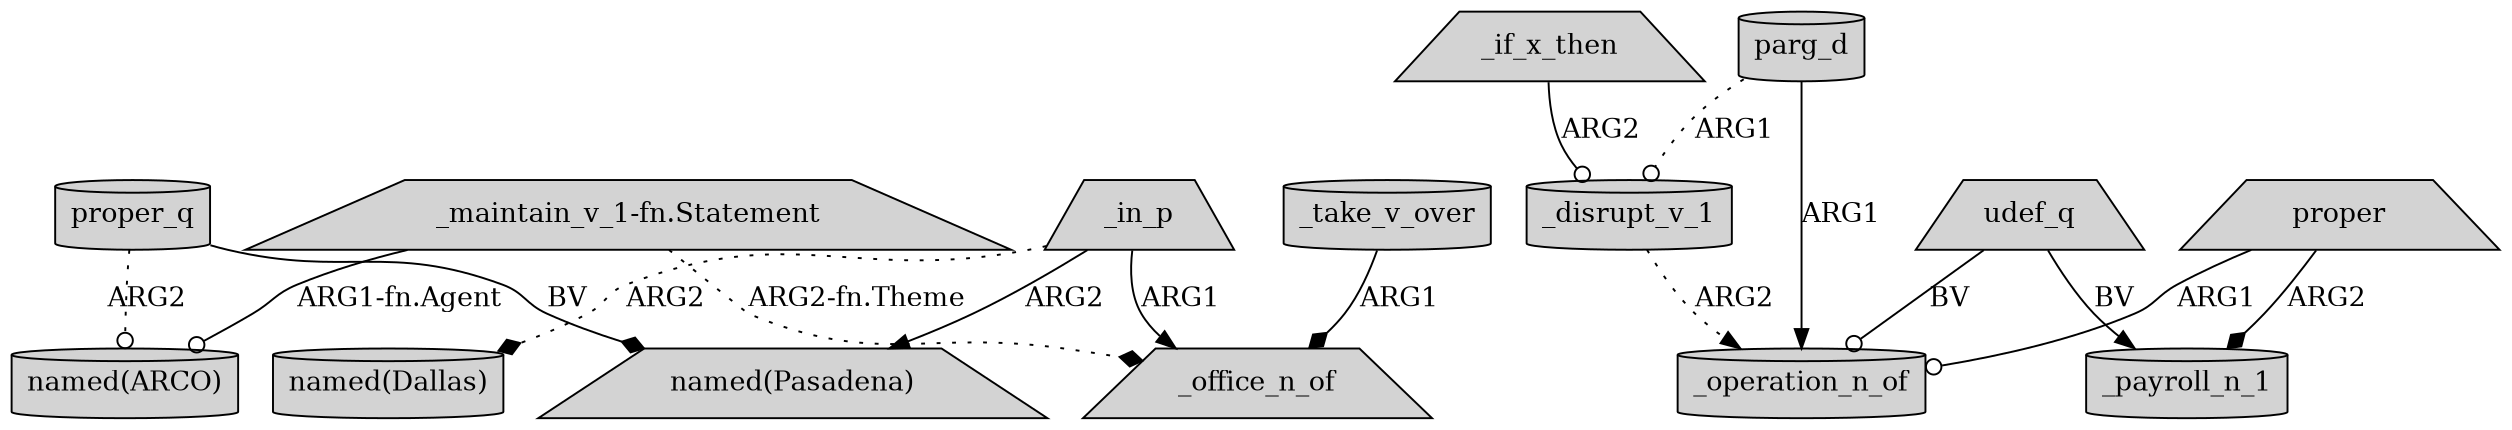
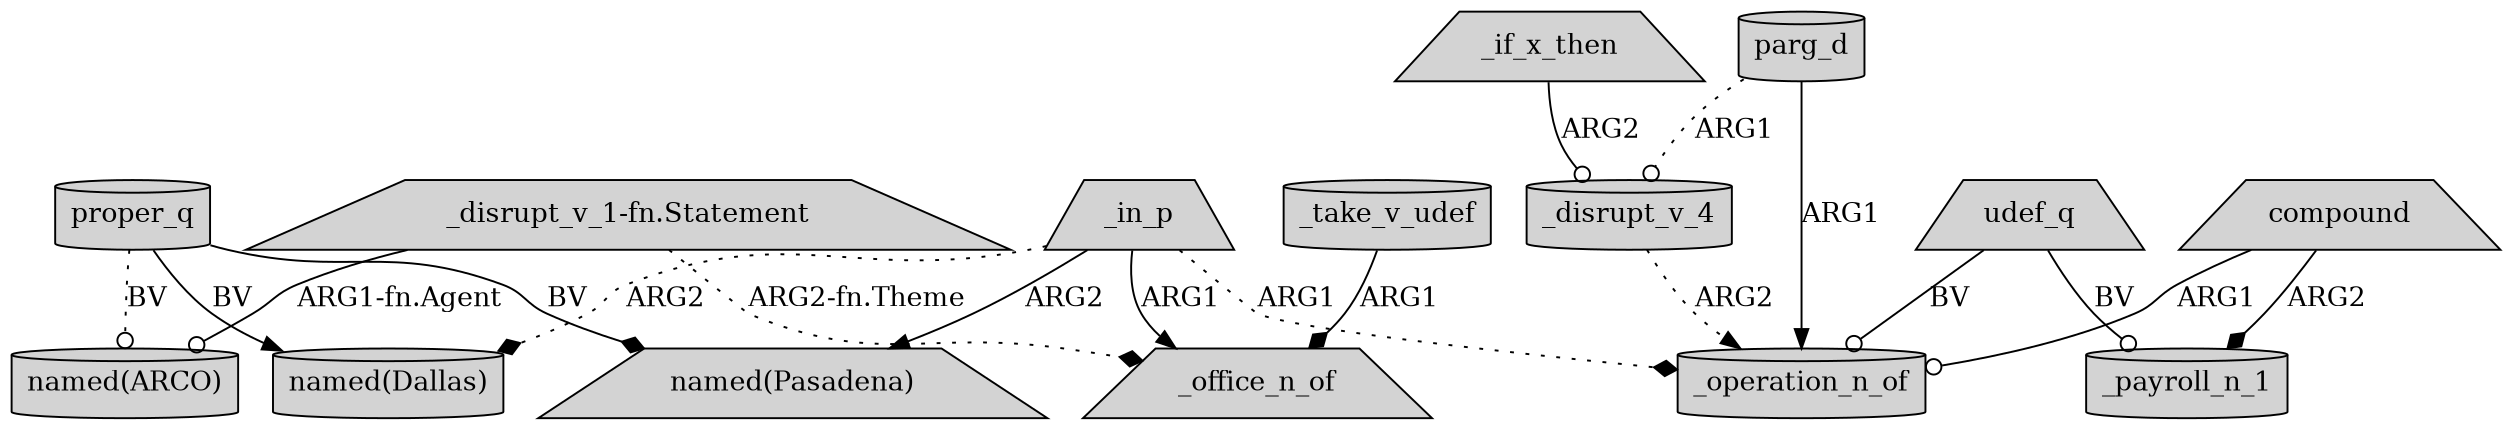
(628, 215) -> (628, 215)
(1387, 215) -> (1387, 215)
(1629, 215) -> (1629, 215)
(2340, 215) -> (2340, 215)
(2081, 298) -> (2081, 298)
(147, 299) -> (147, 299)
none -> (201, 305)
none -> (1405, 340)
